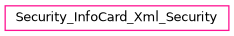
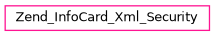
(117, 18) -> (107, 18)
